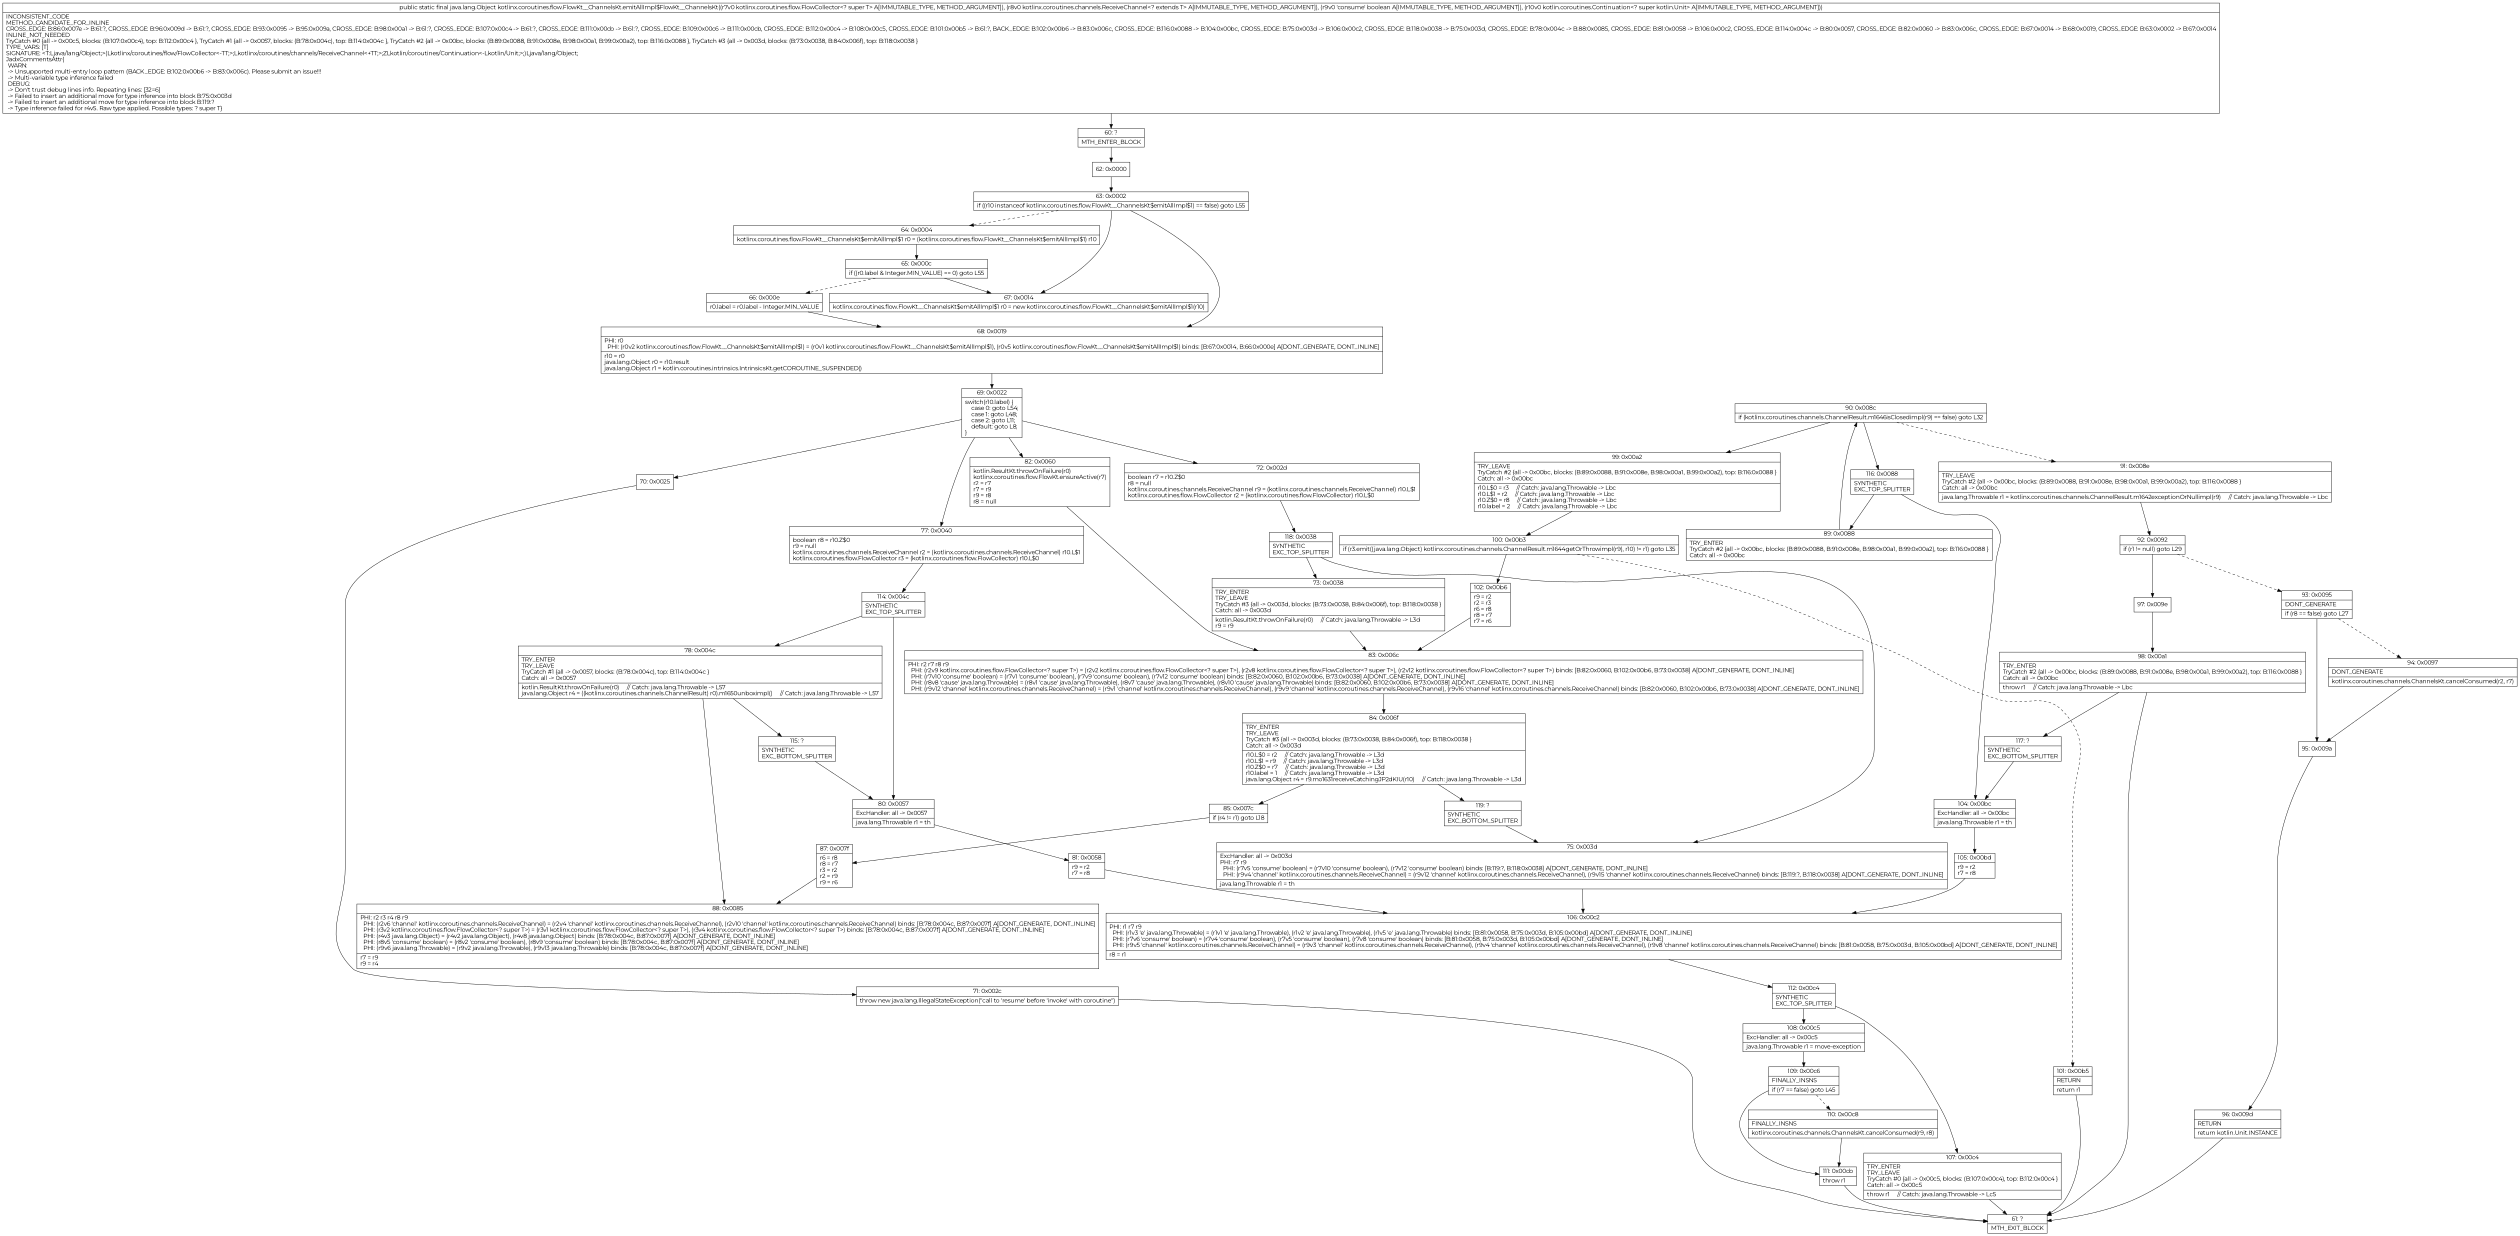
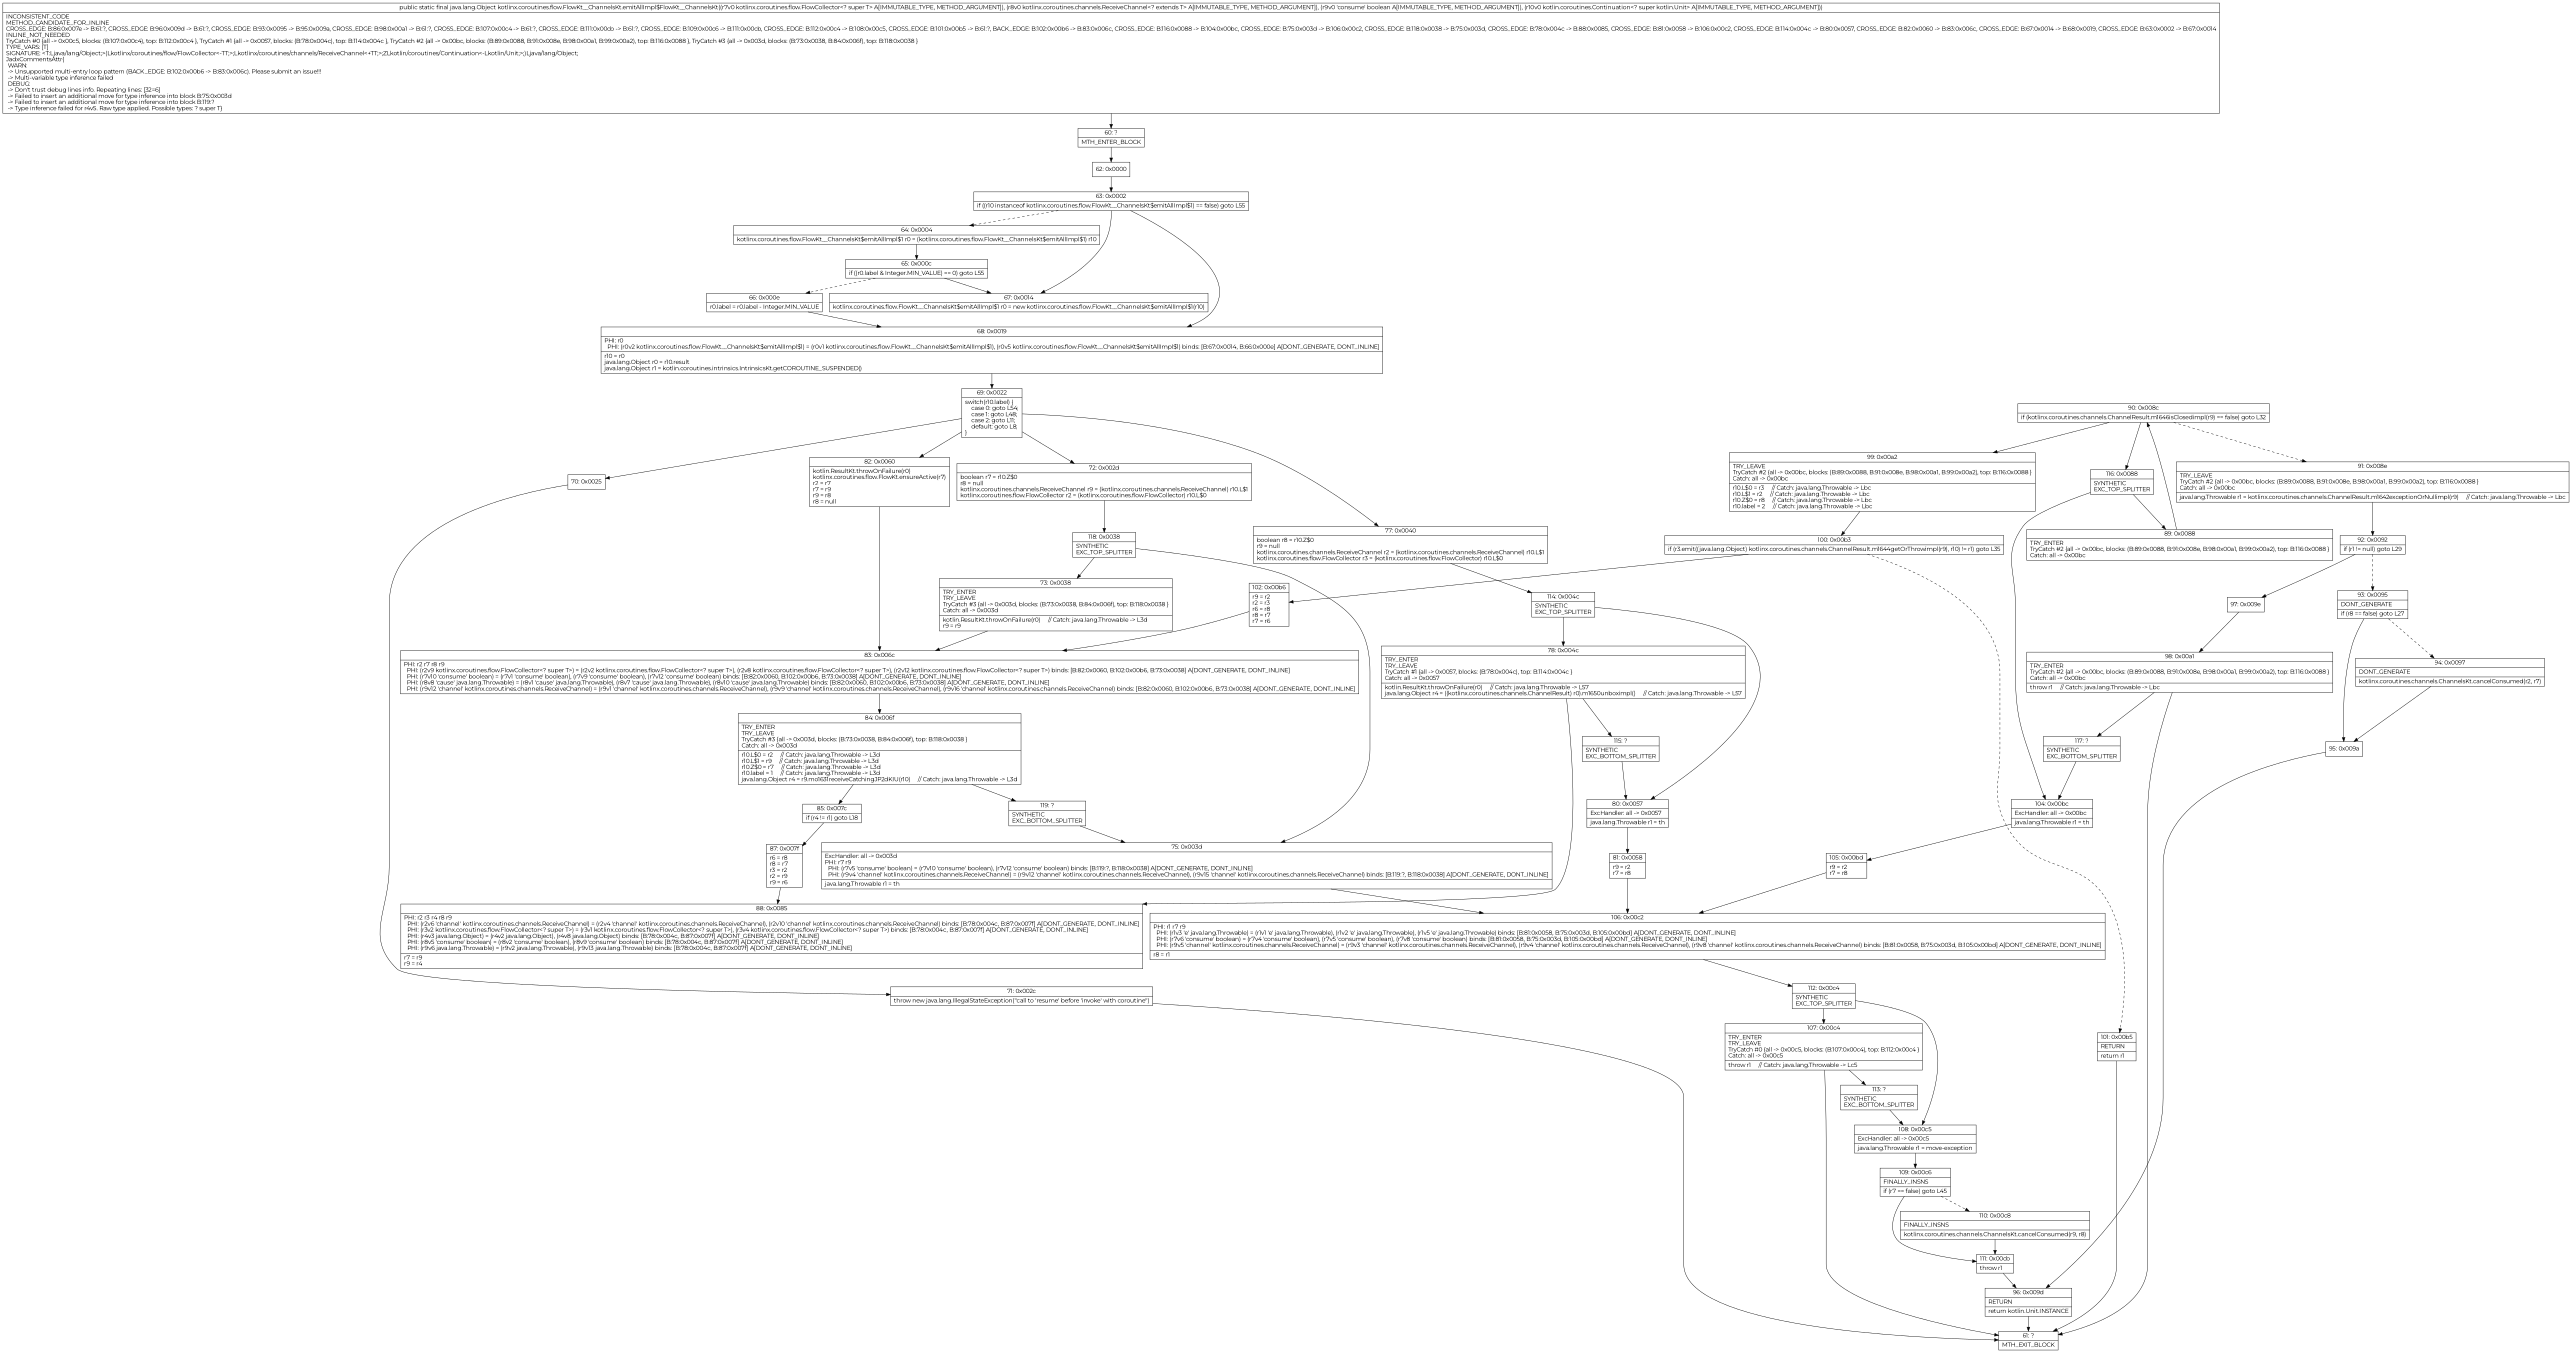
none -> (1879, 1098)
(1911, 1212) -> (2008, 1279)
